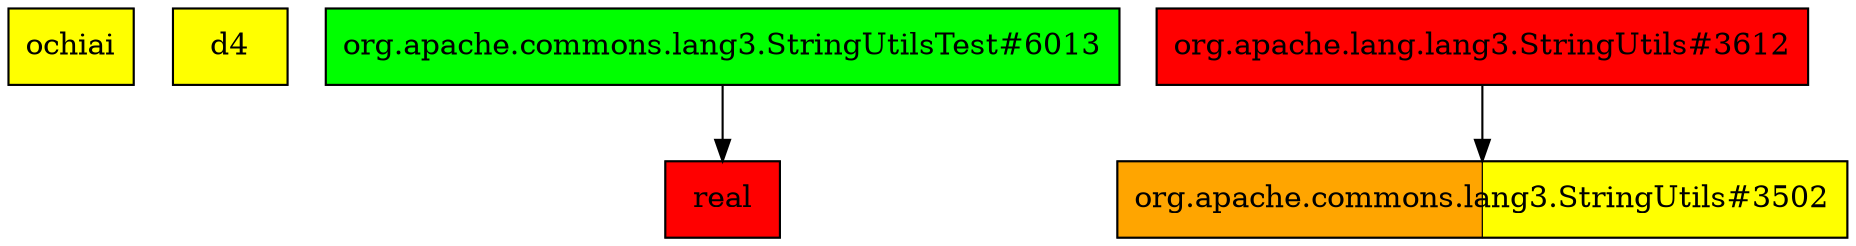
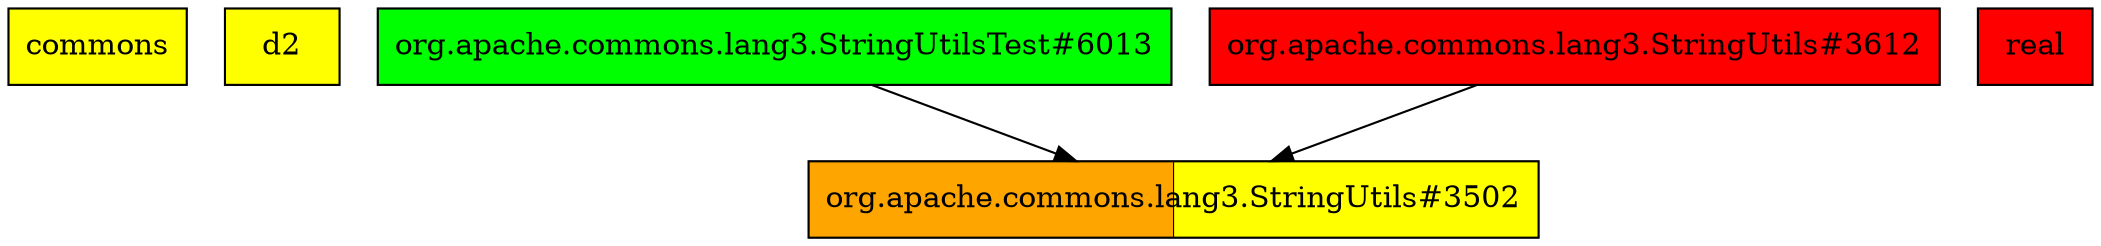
(71, 47) -> (98, 47)
(230, 47) -> (282, 47)
(1482, 47) -> (1575, 47)
(723, 113) -> (964, 119)
